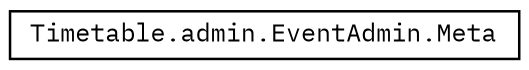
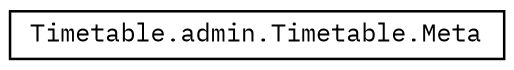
(265, 35) -> (257, 35)
